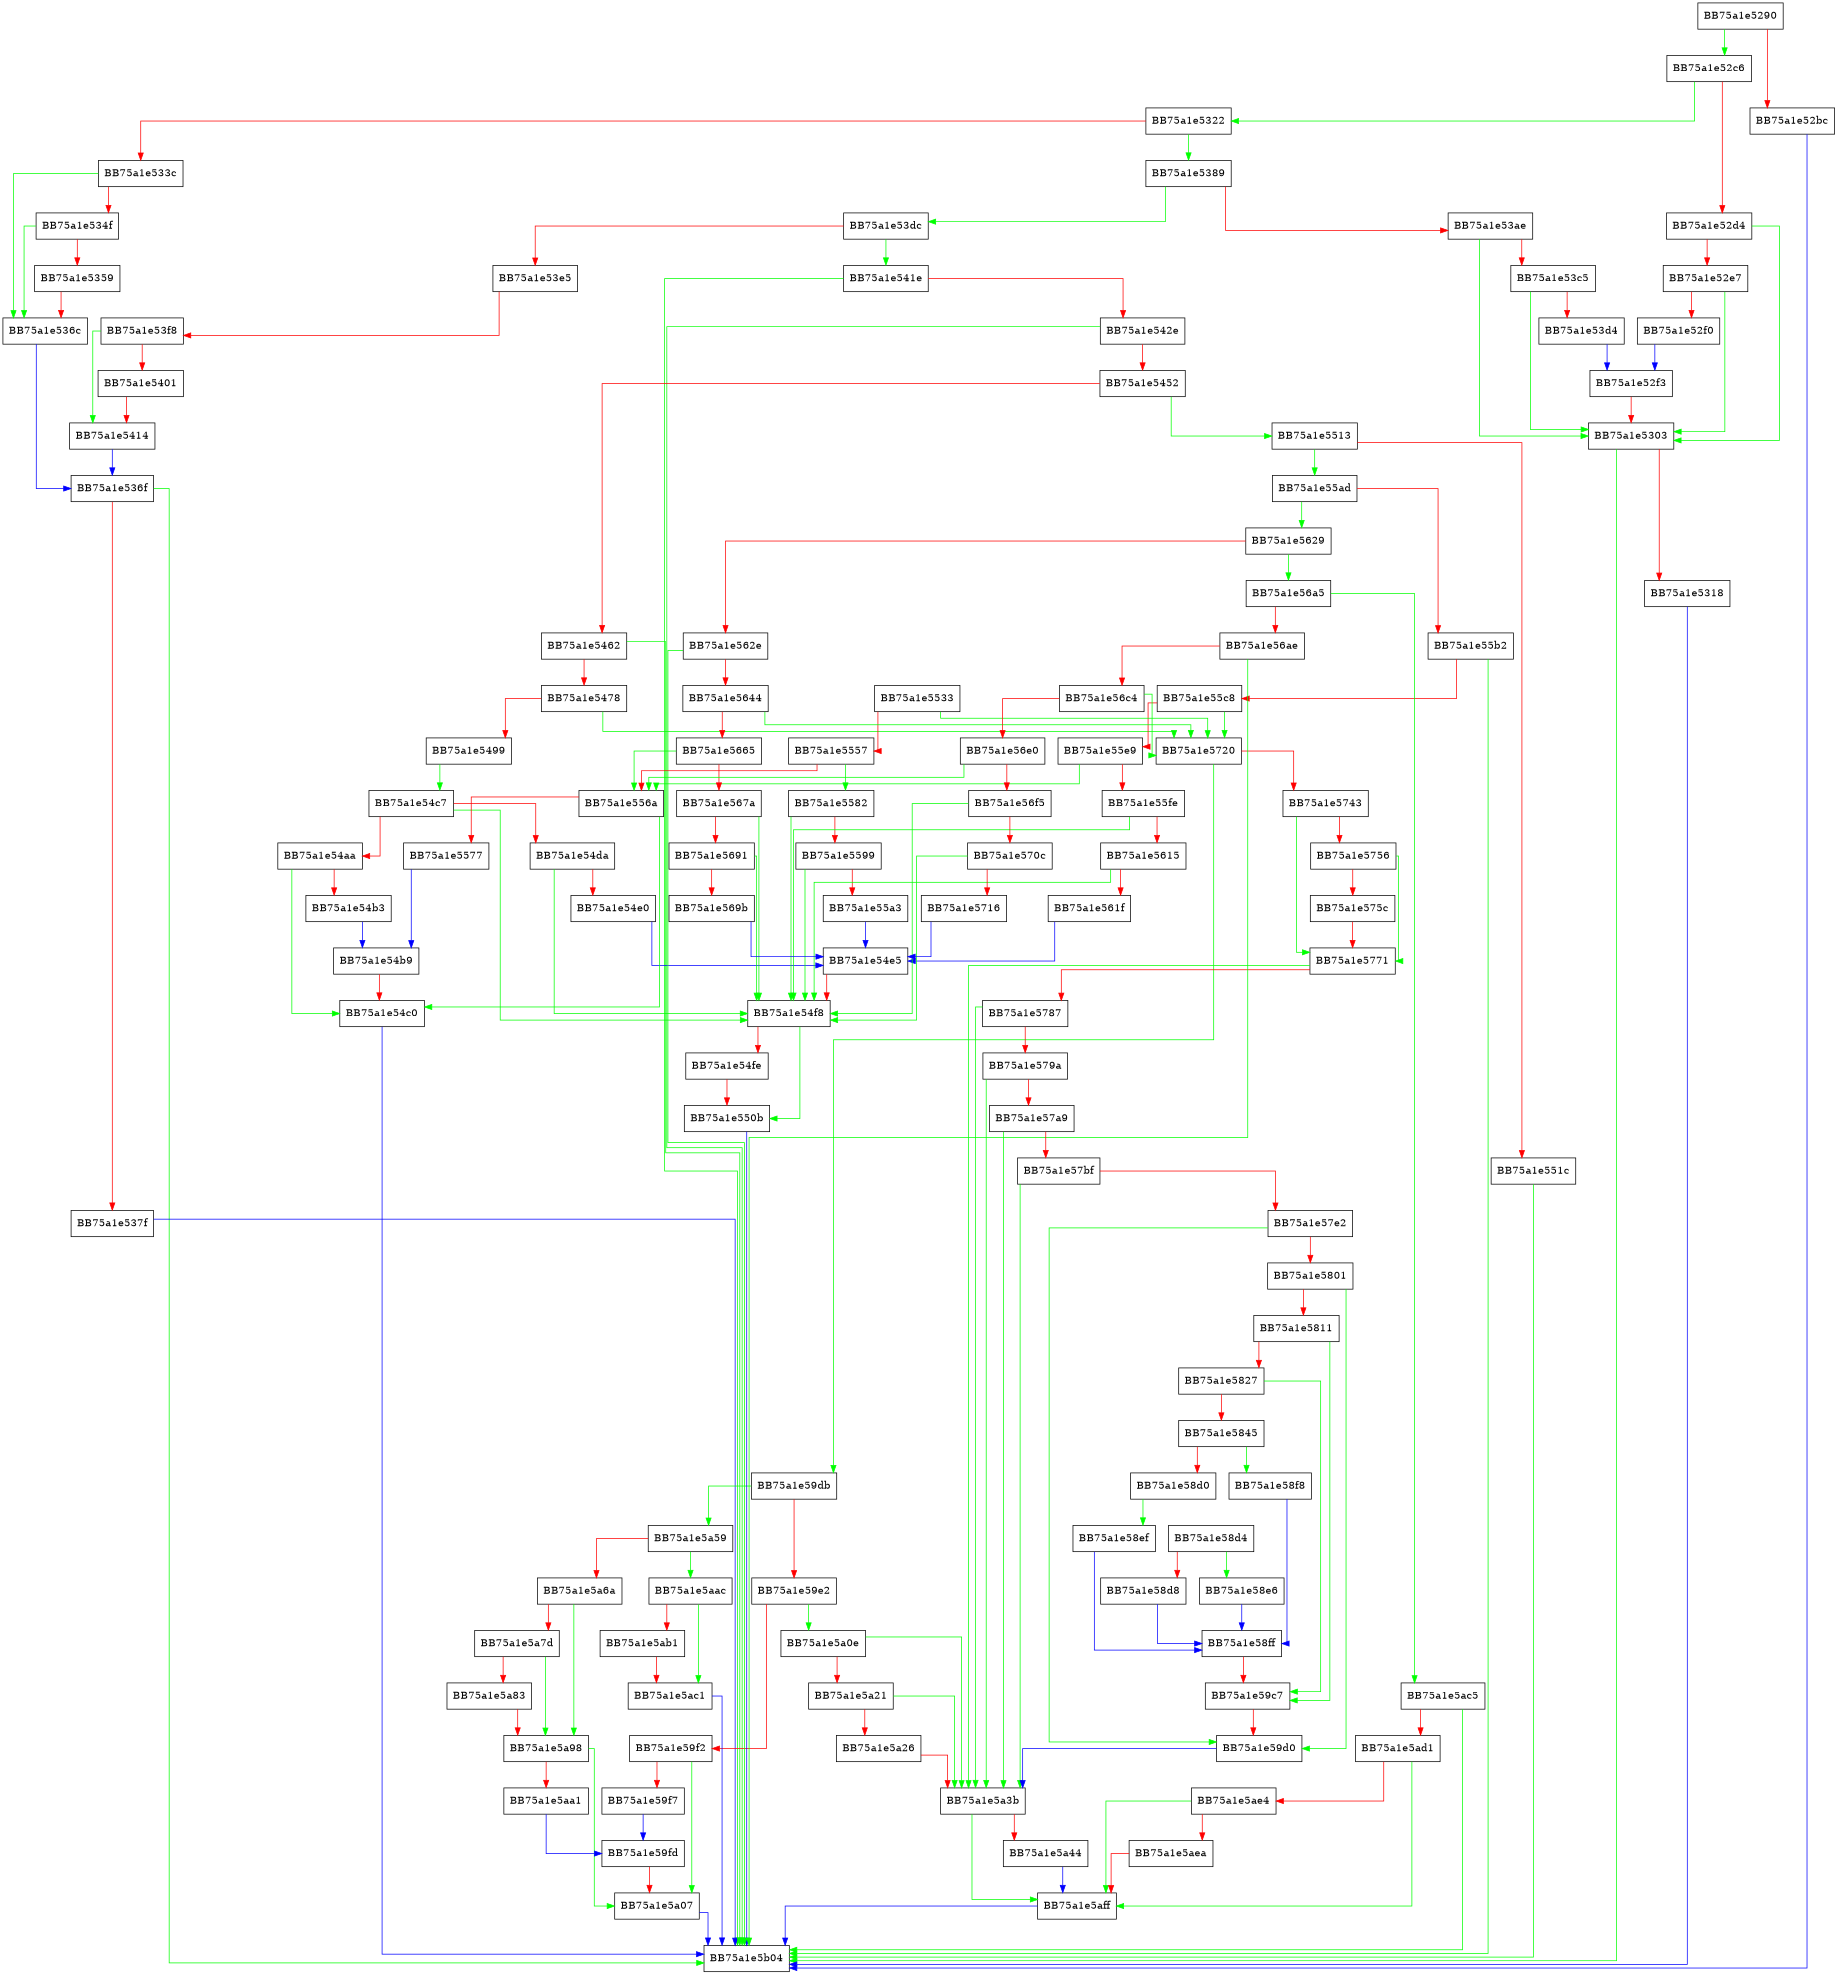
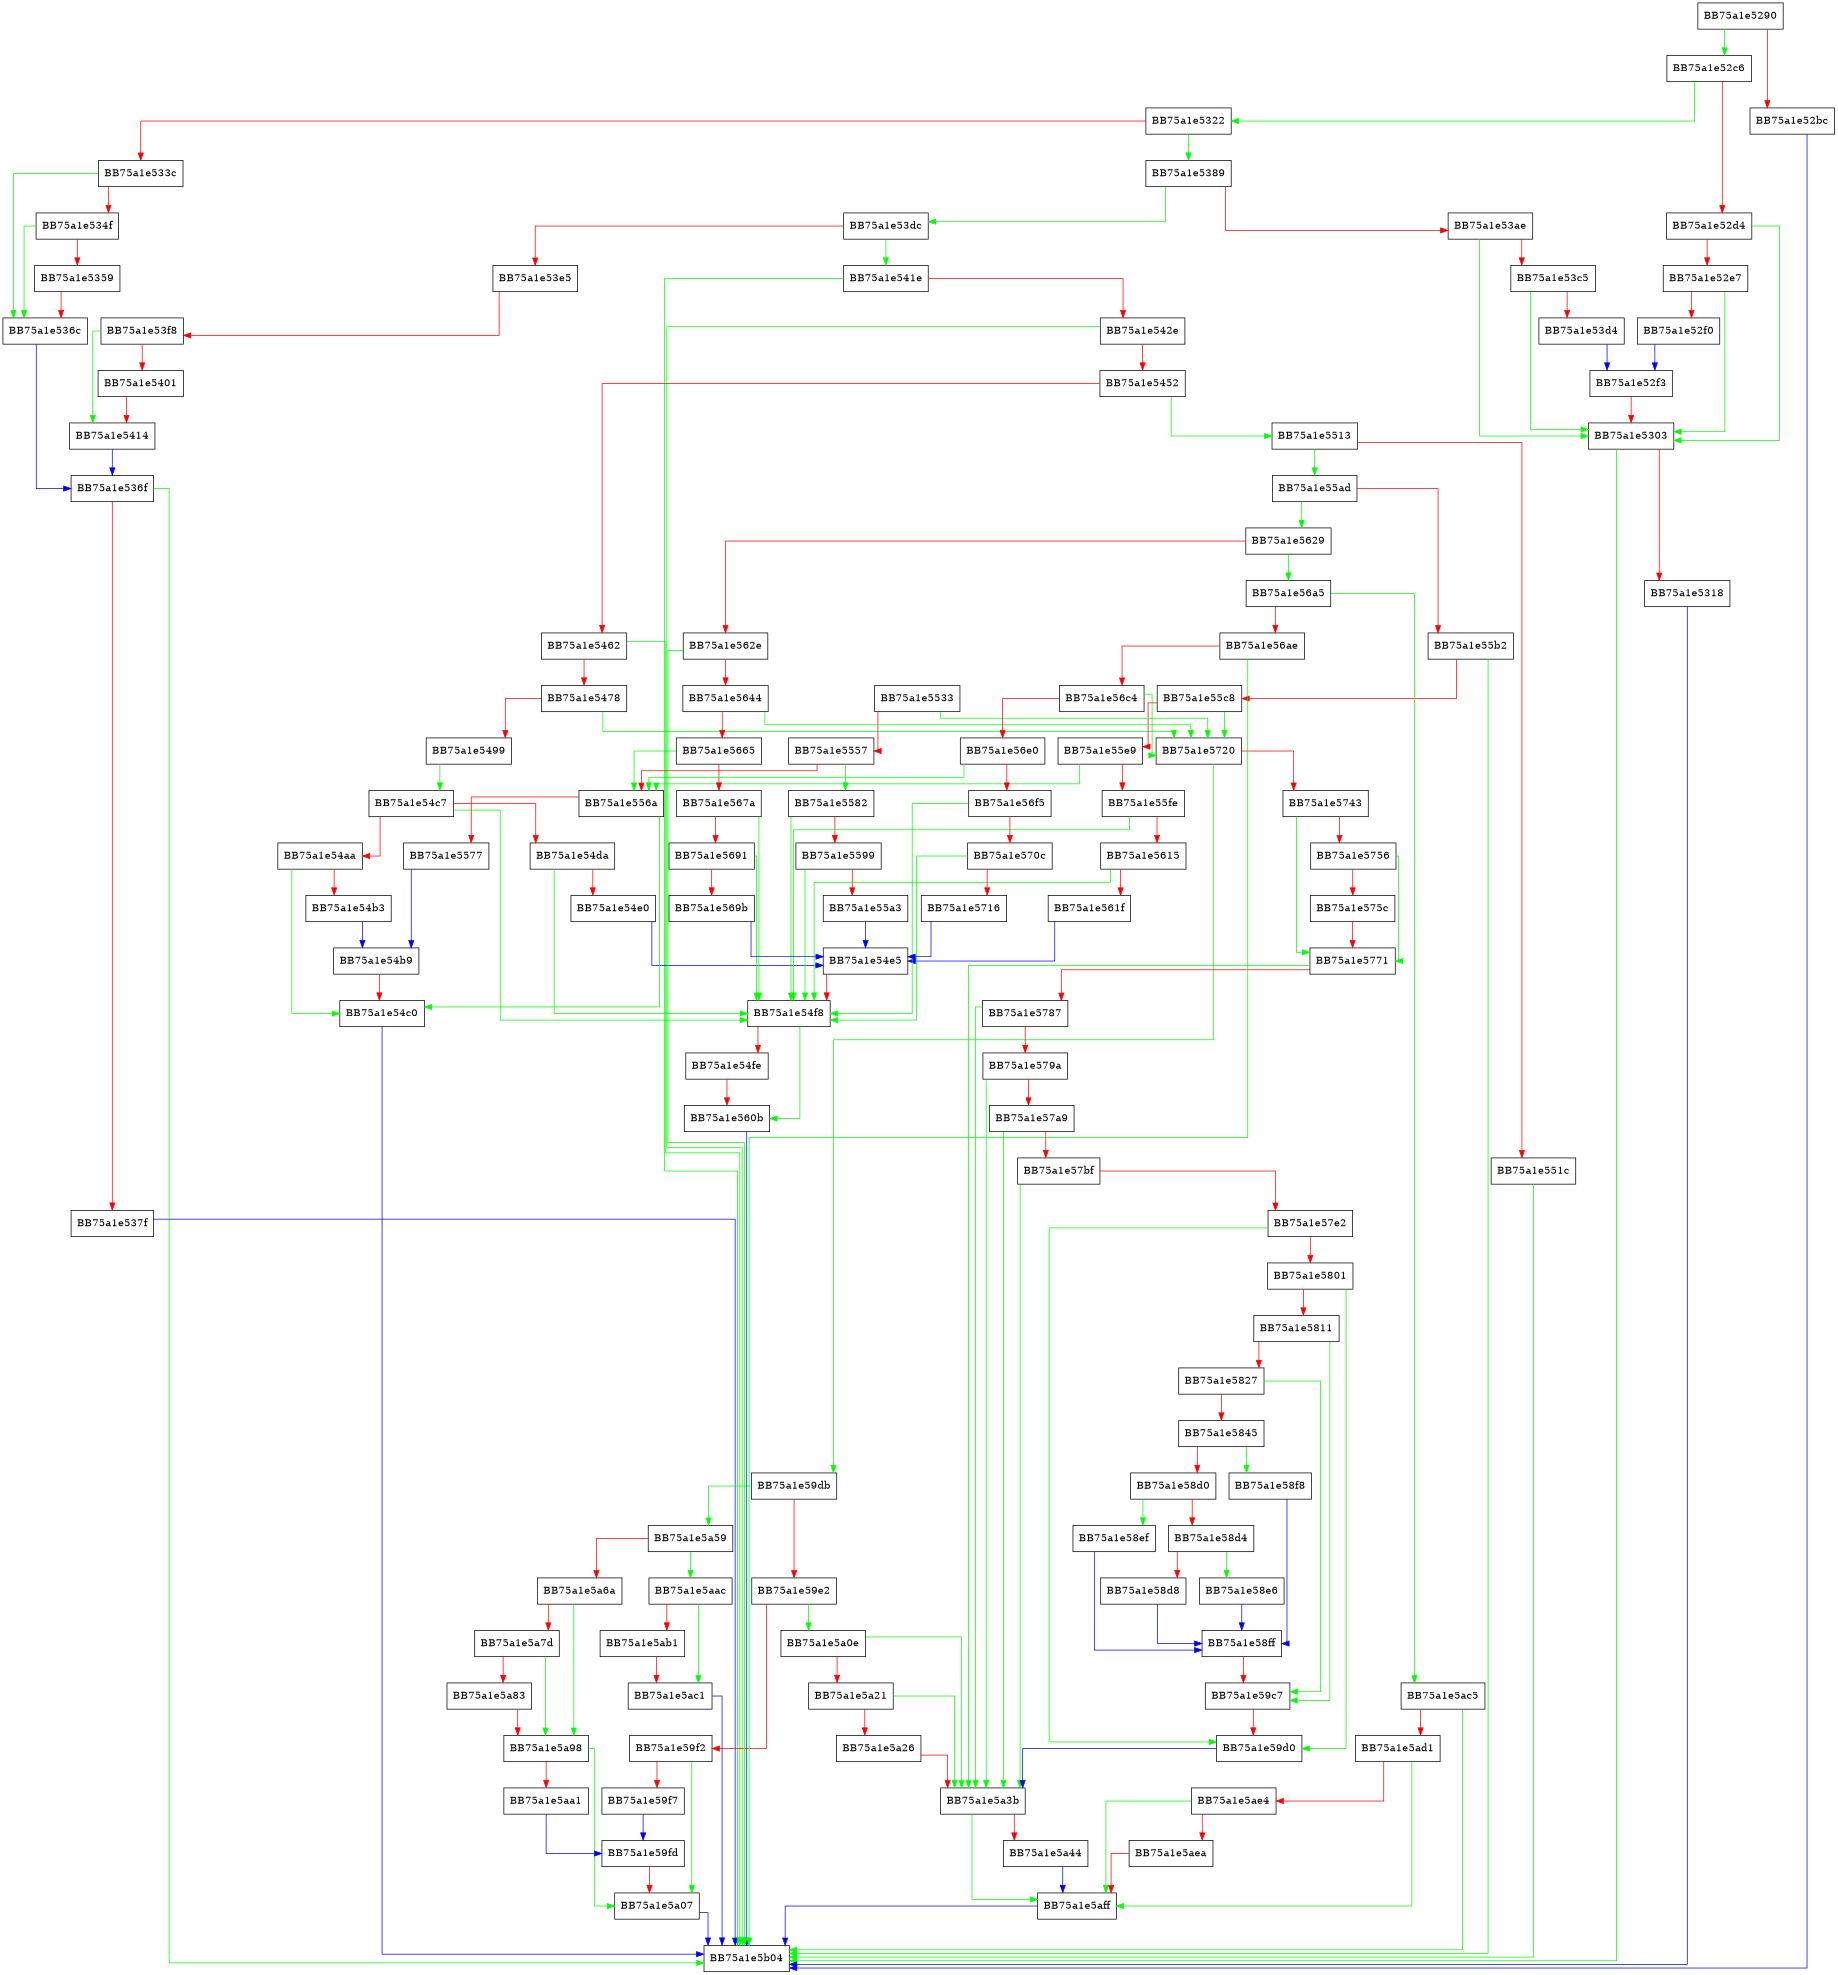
(727, 1119) -> (727, 1119)
none -> (1192, 1509)
